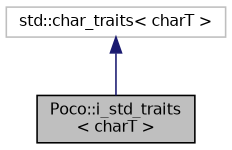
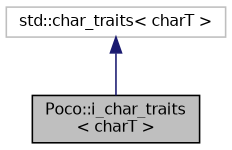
(116, 119) -> (116, 119)
